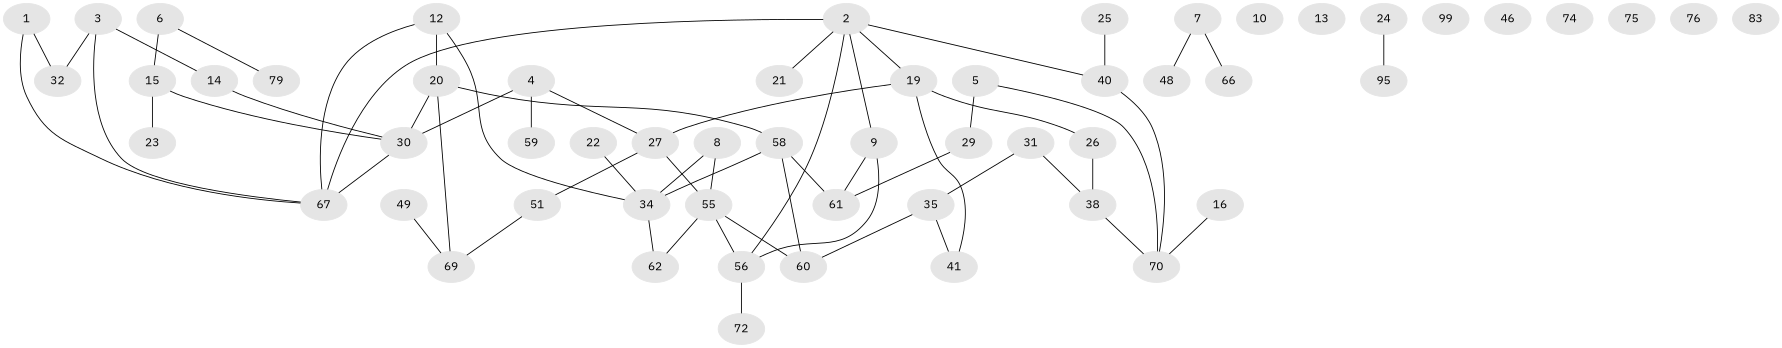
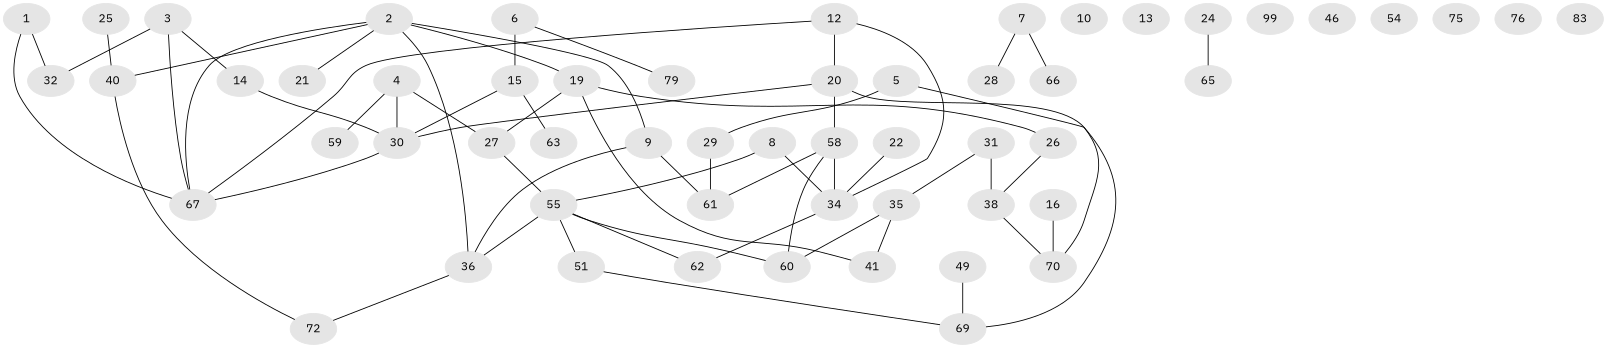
(1570, 19) -> (1394, 19)
(1167, 81) -> (991, 81)
(1384, 81) -> (1208, 81)
(152, 143) -> (554, 143)
(1162, 165) -> (173, 233)
(596, 174) -> (567, 236)
(741, 267) -> (468, 267)
